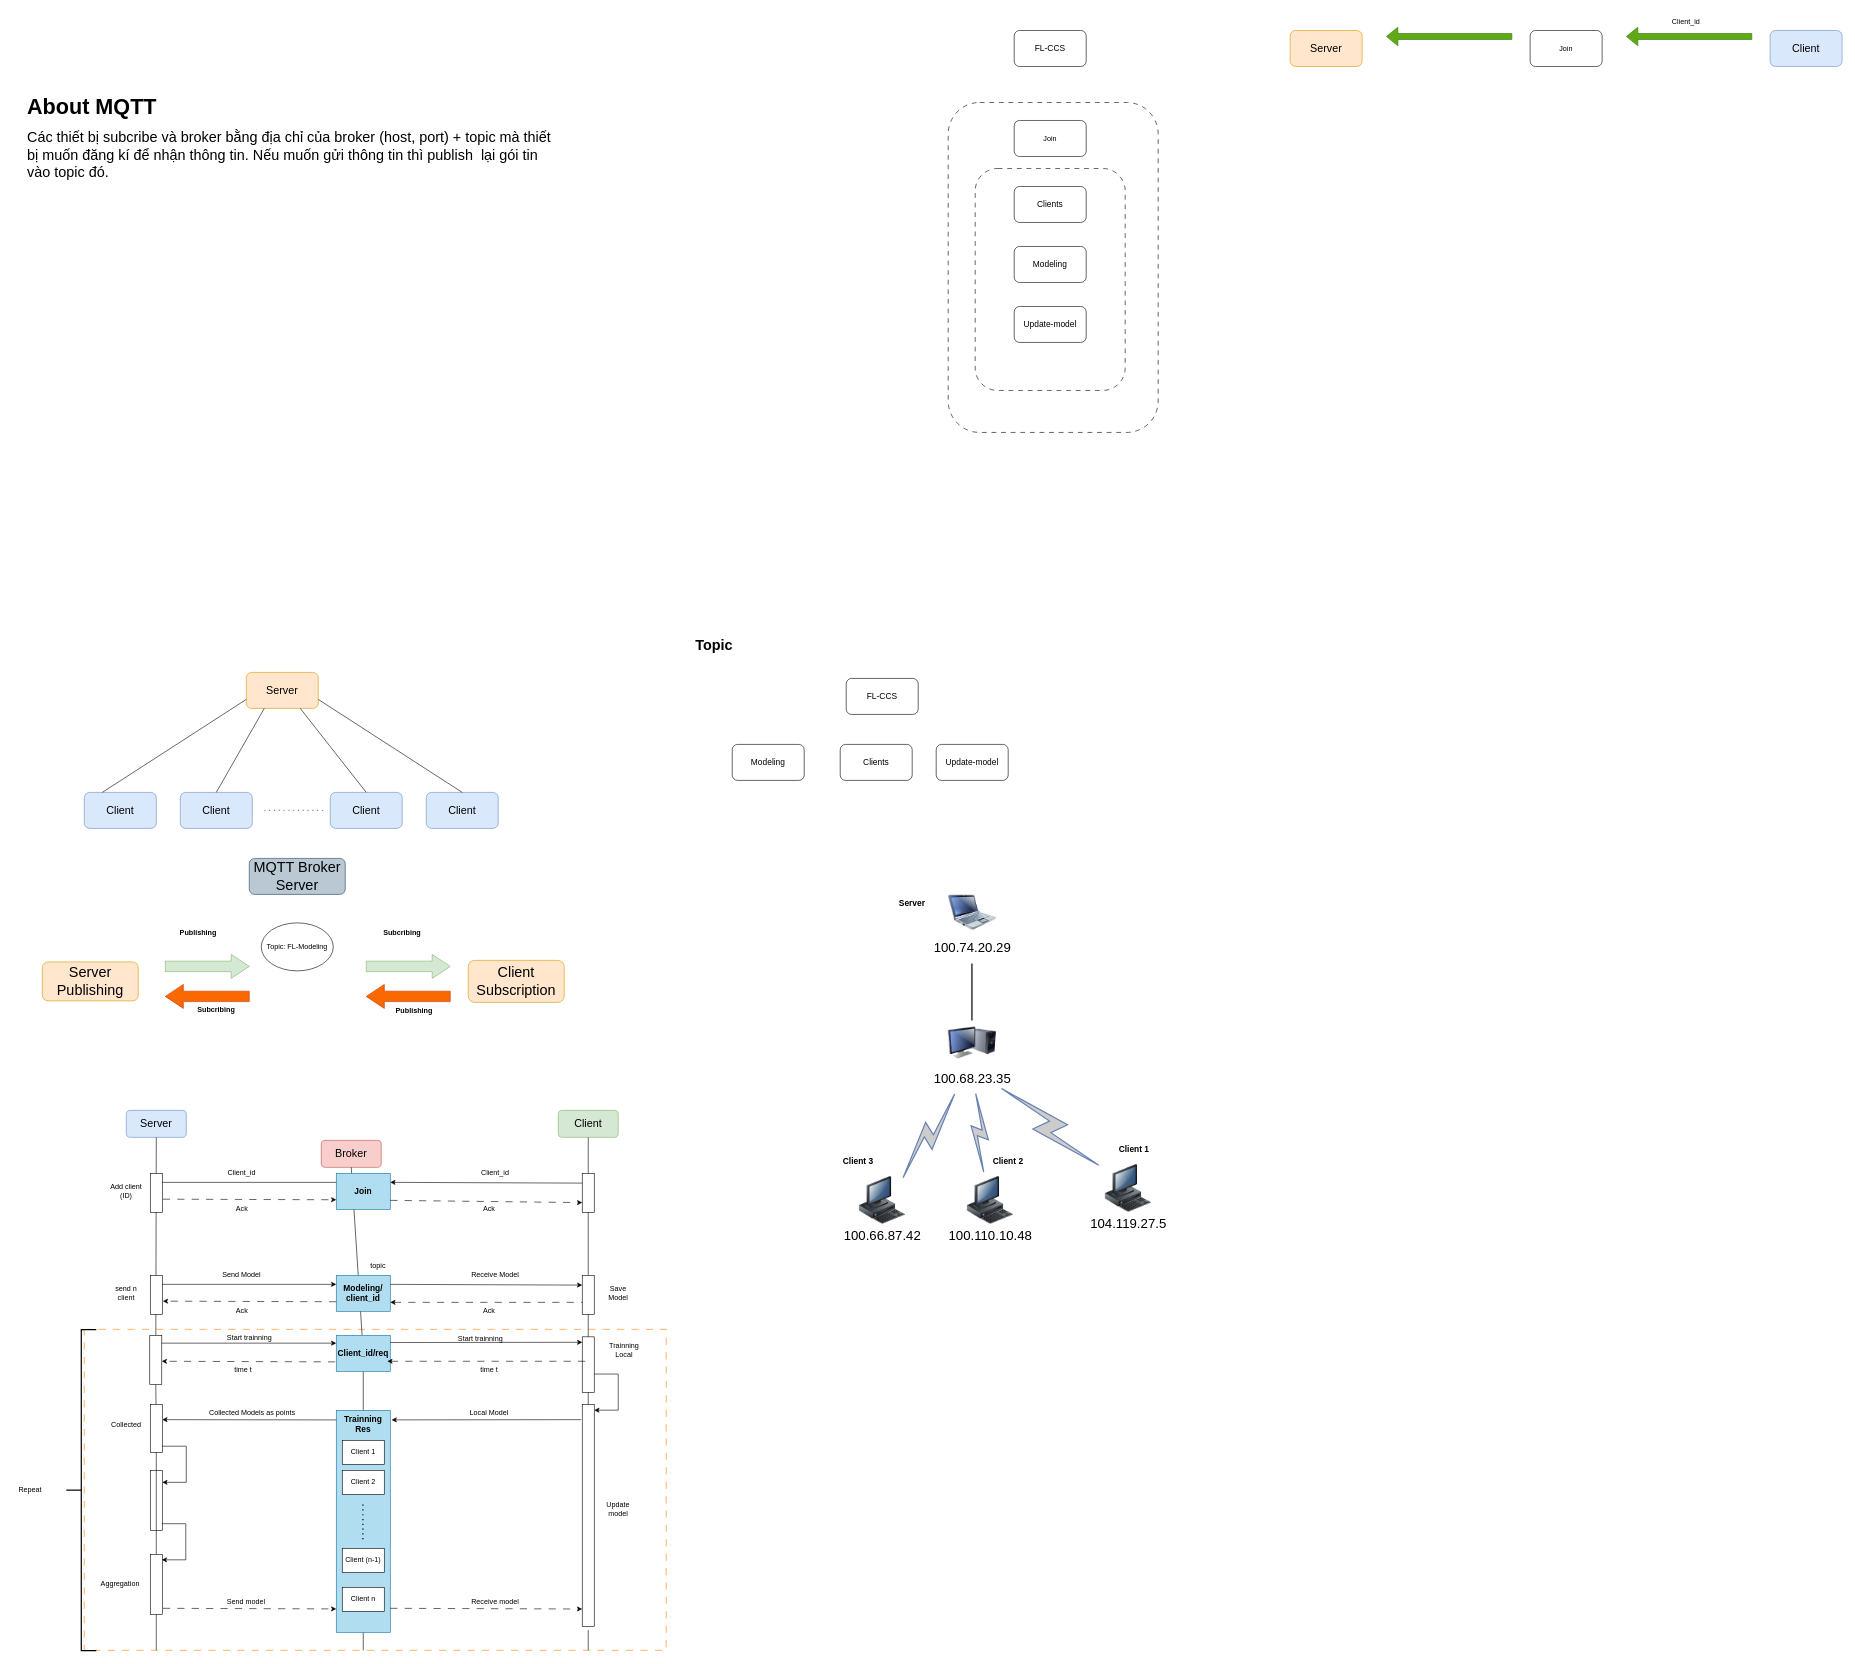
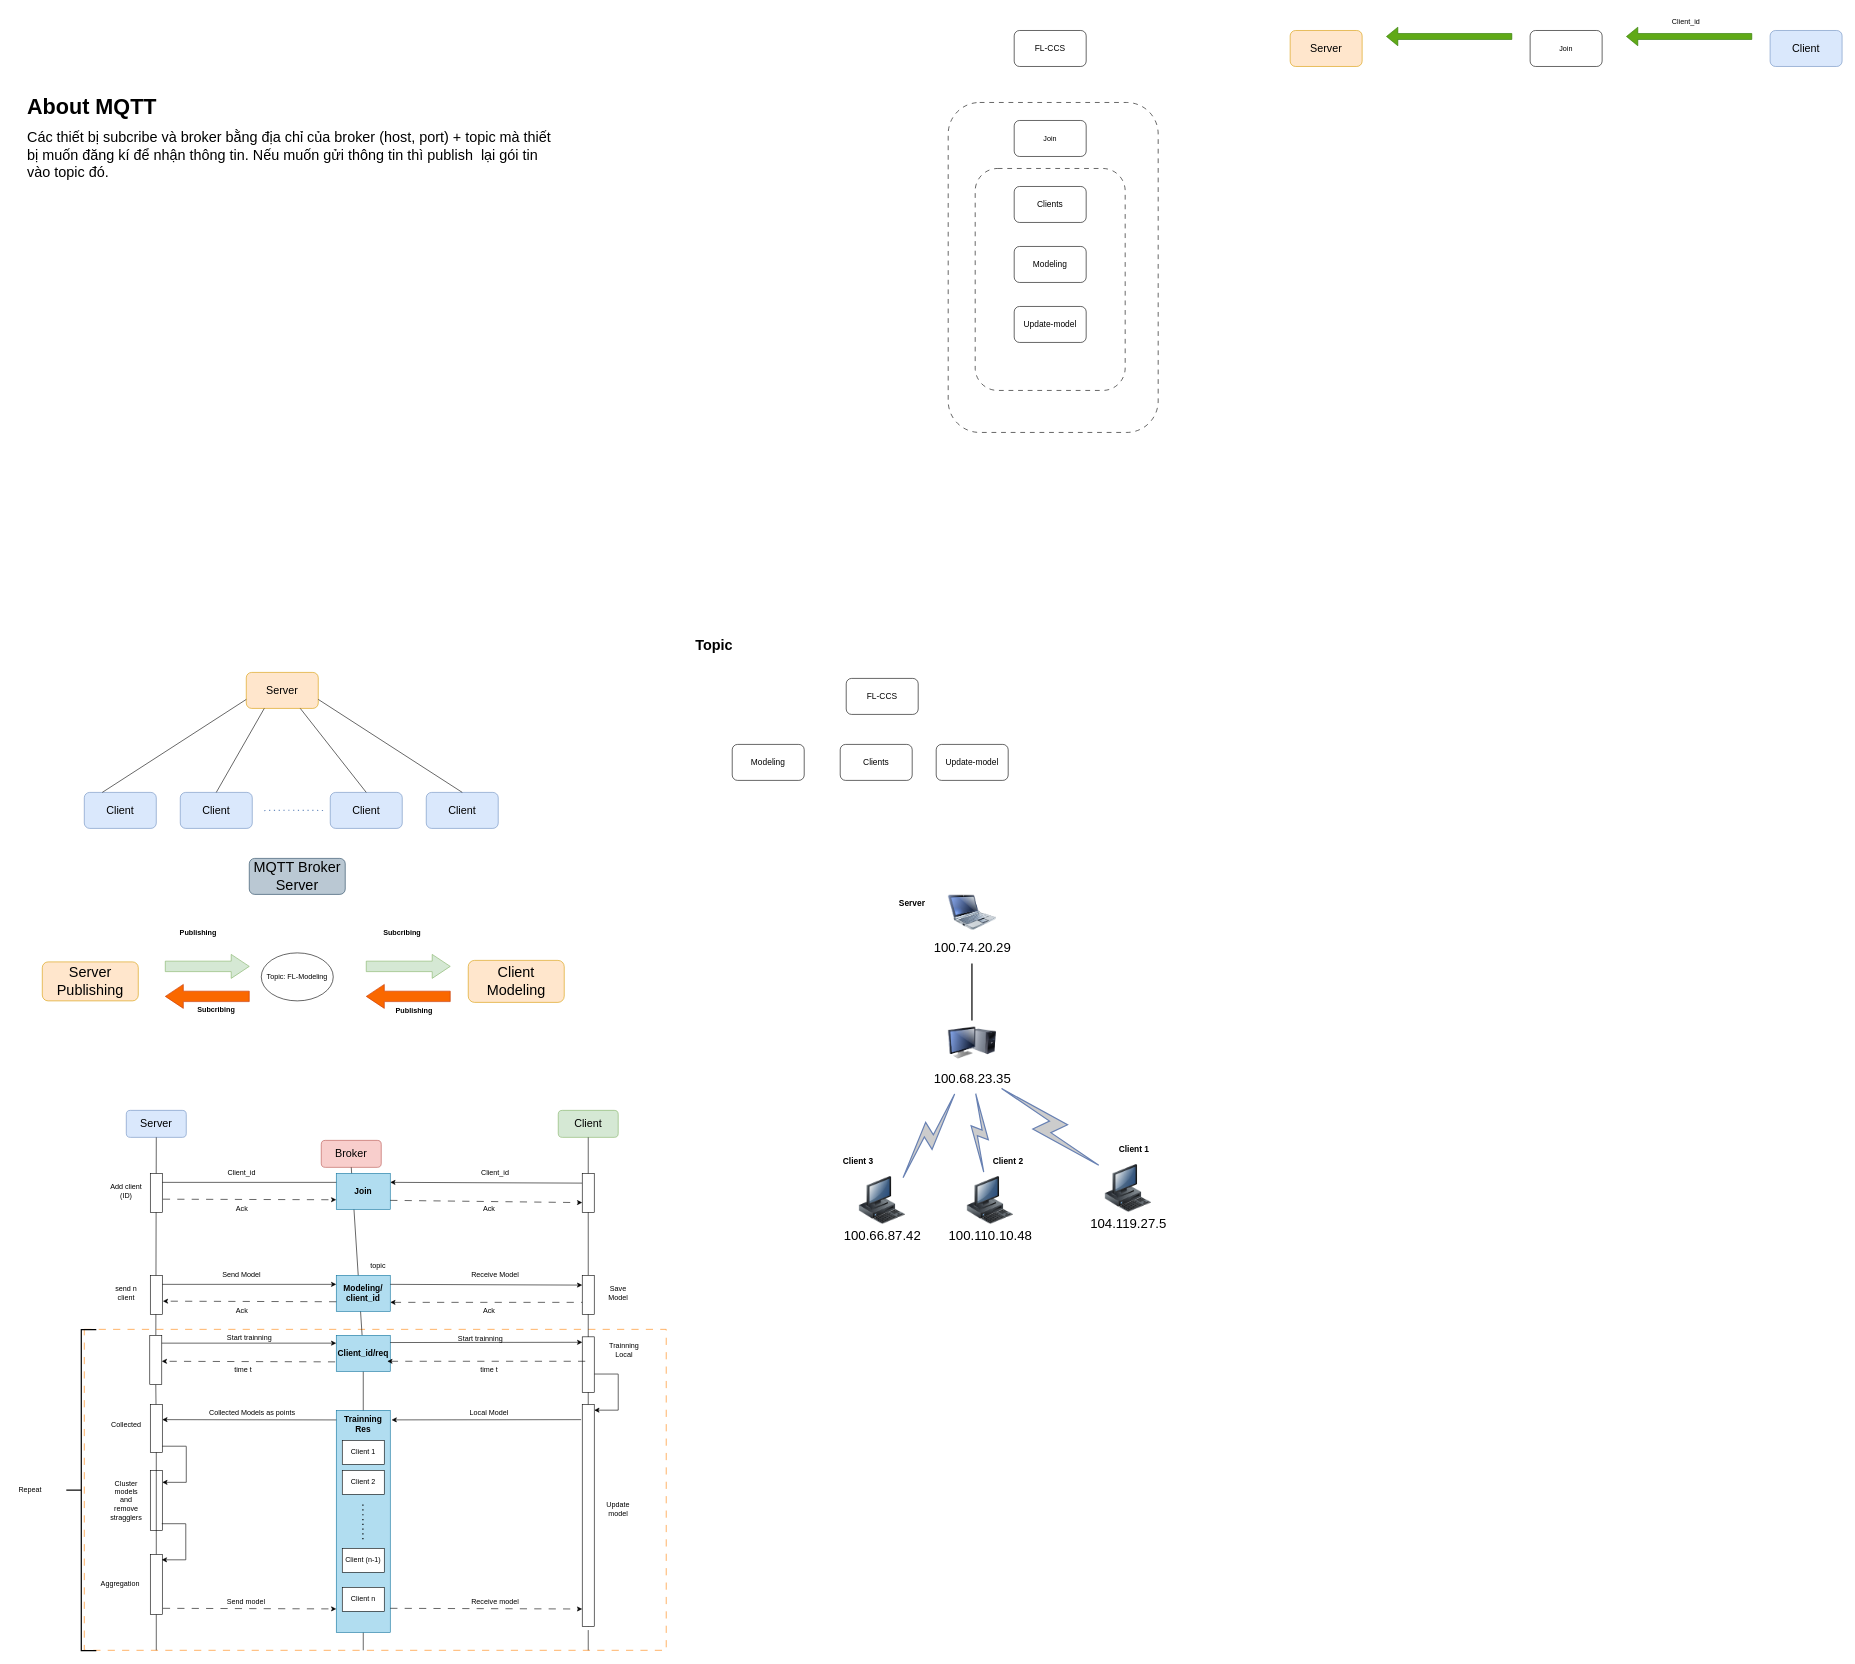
(297, 947) -> (297, 977)
(516, 981) -> (516, 981)
none -> (126, 1500)
